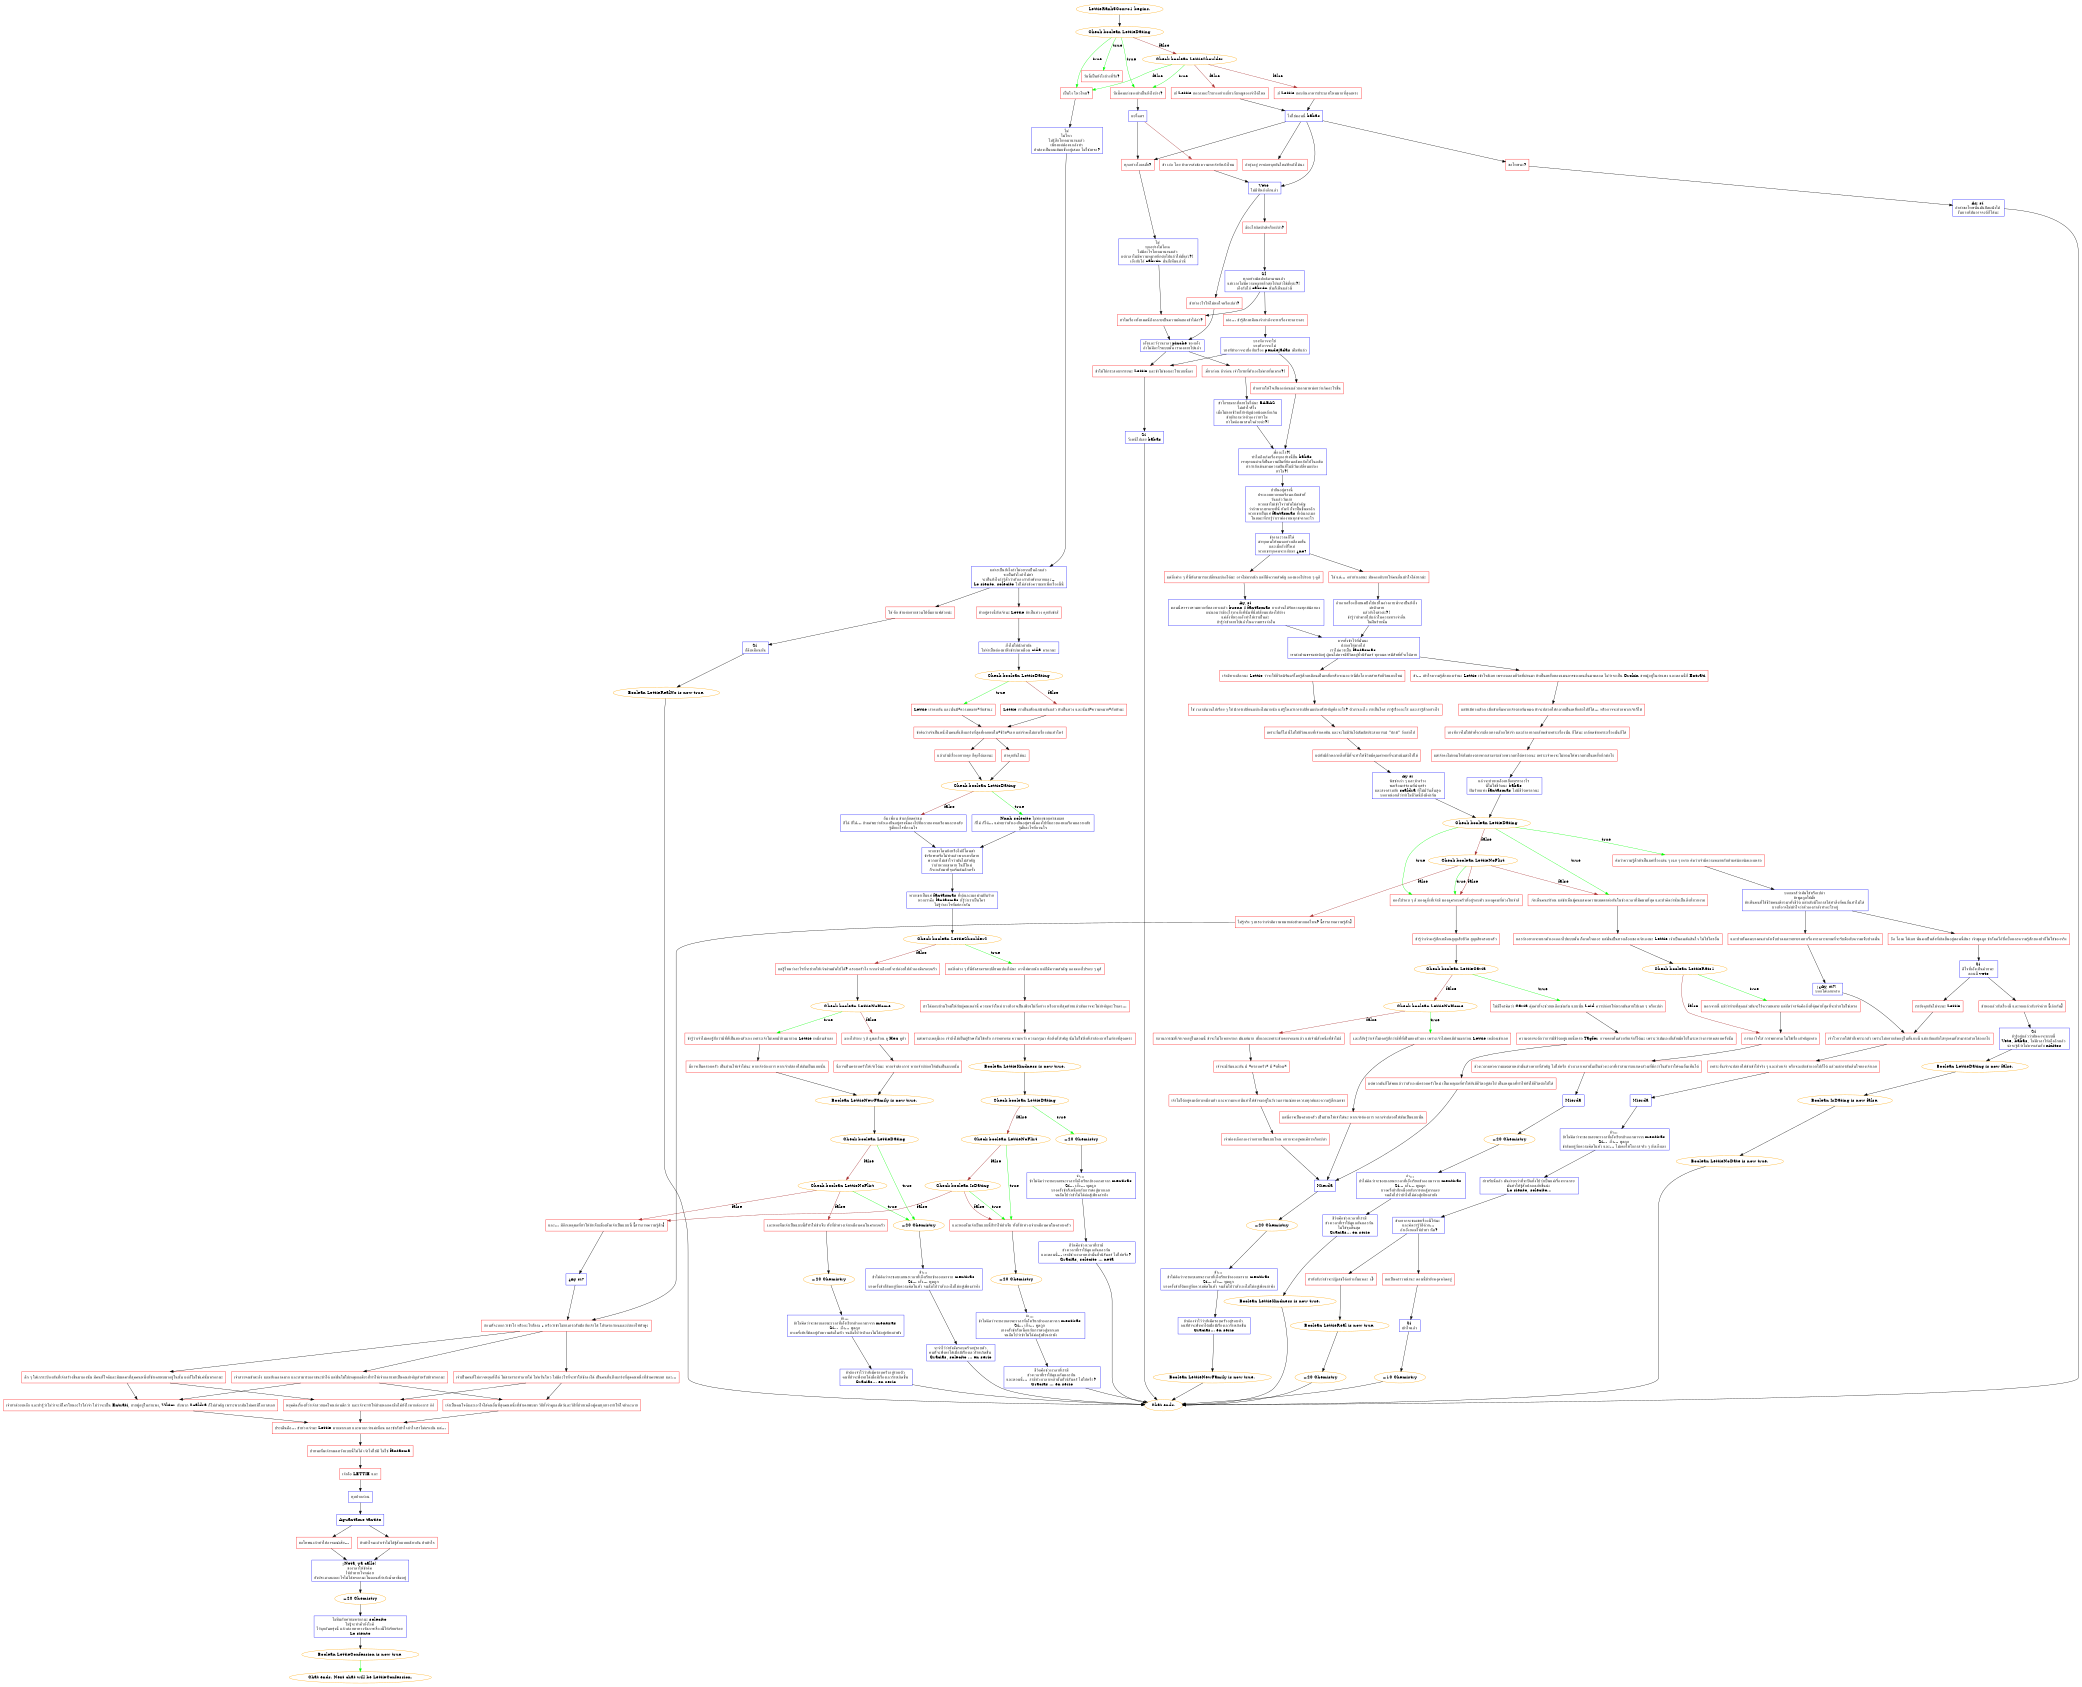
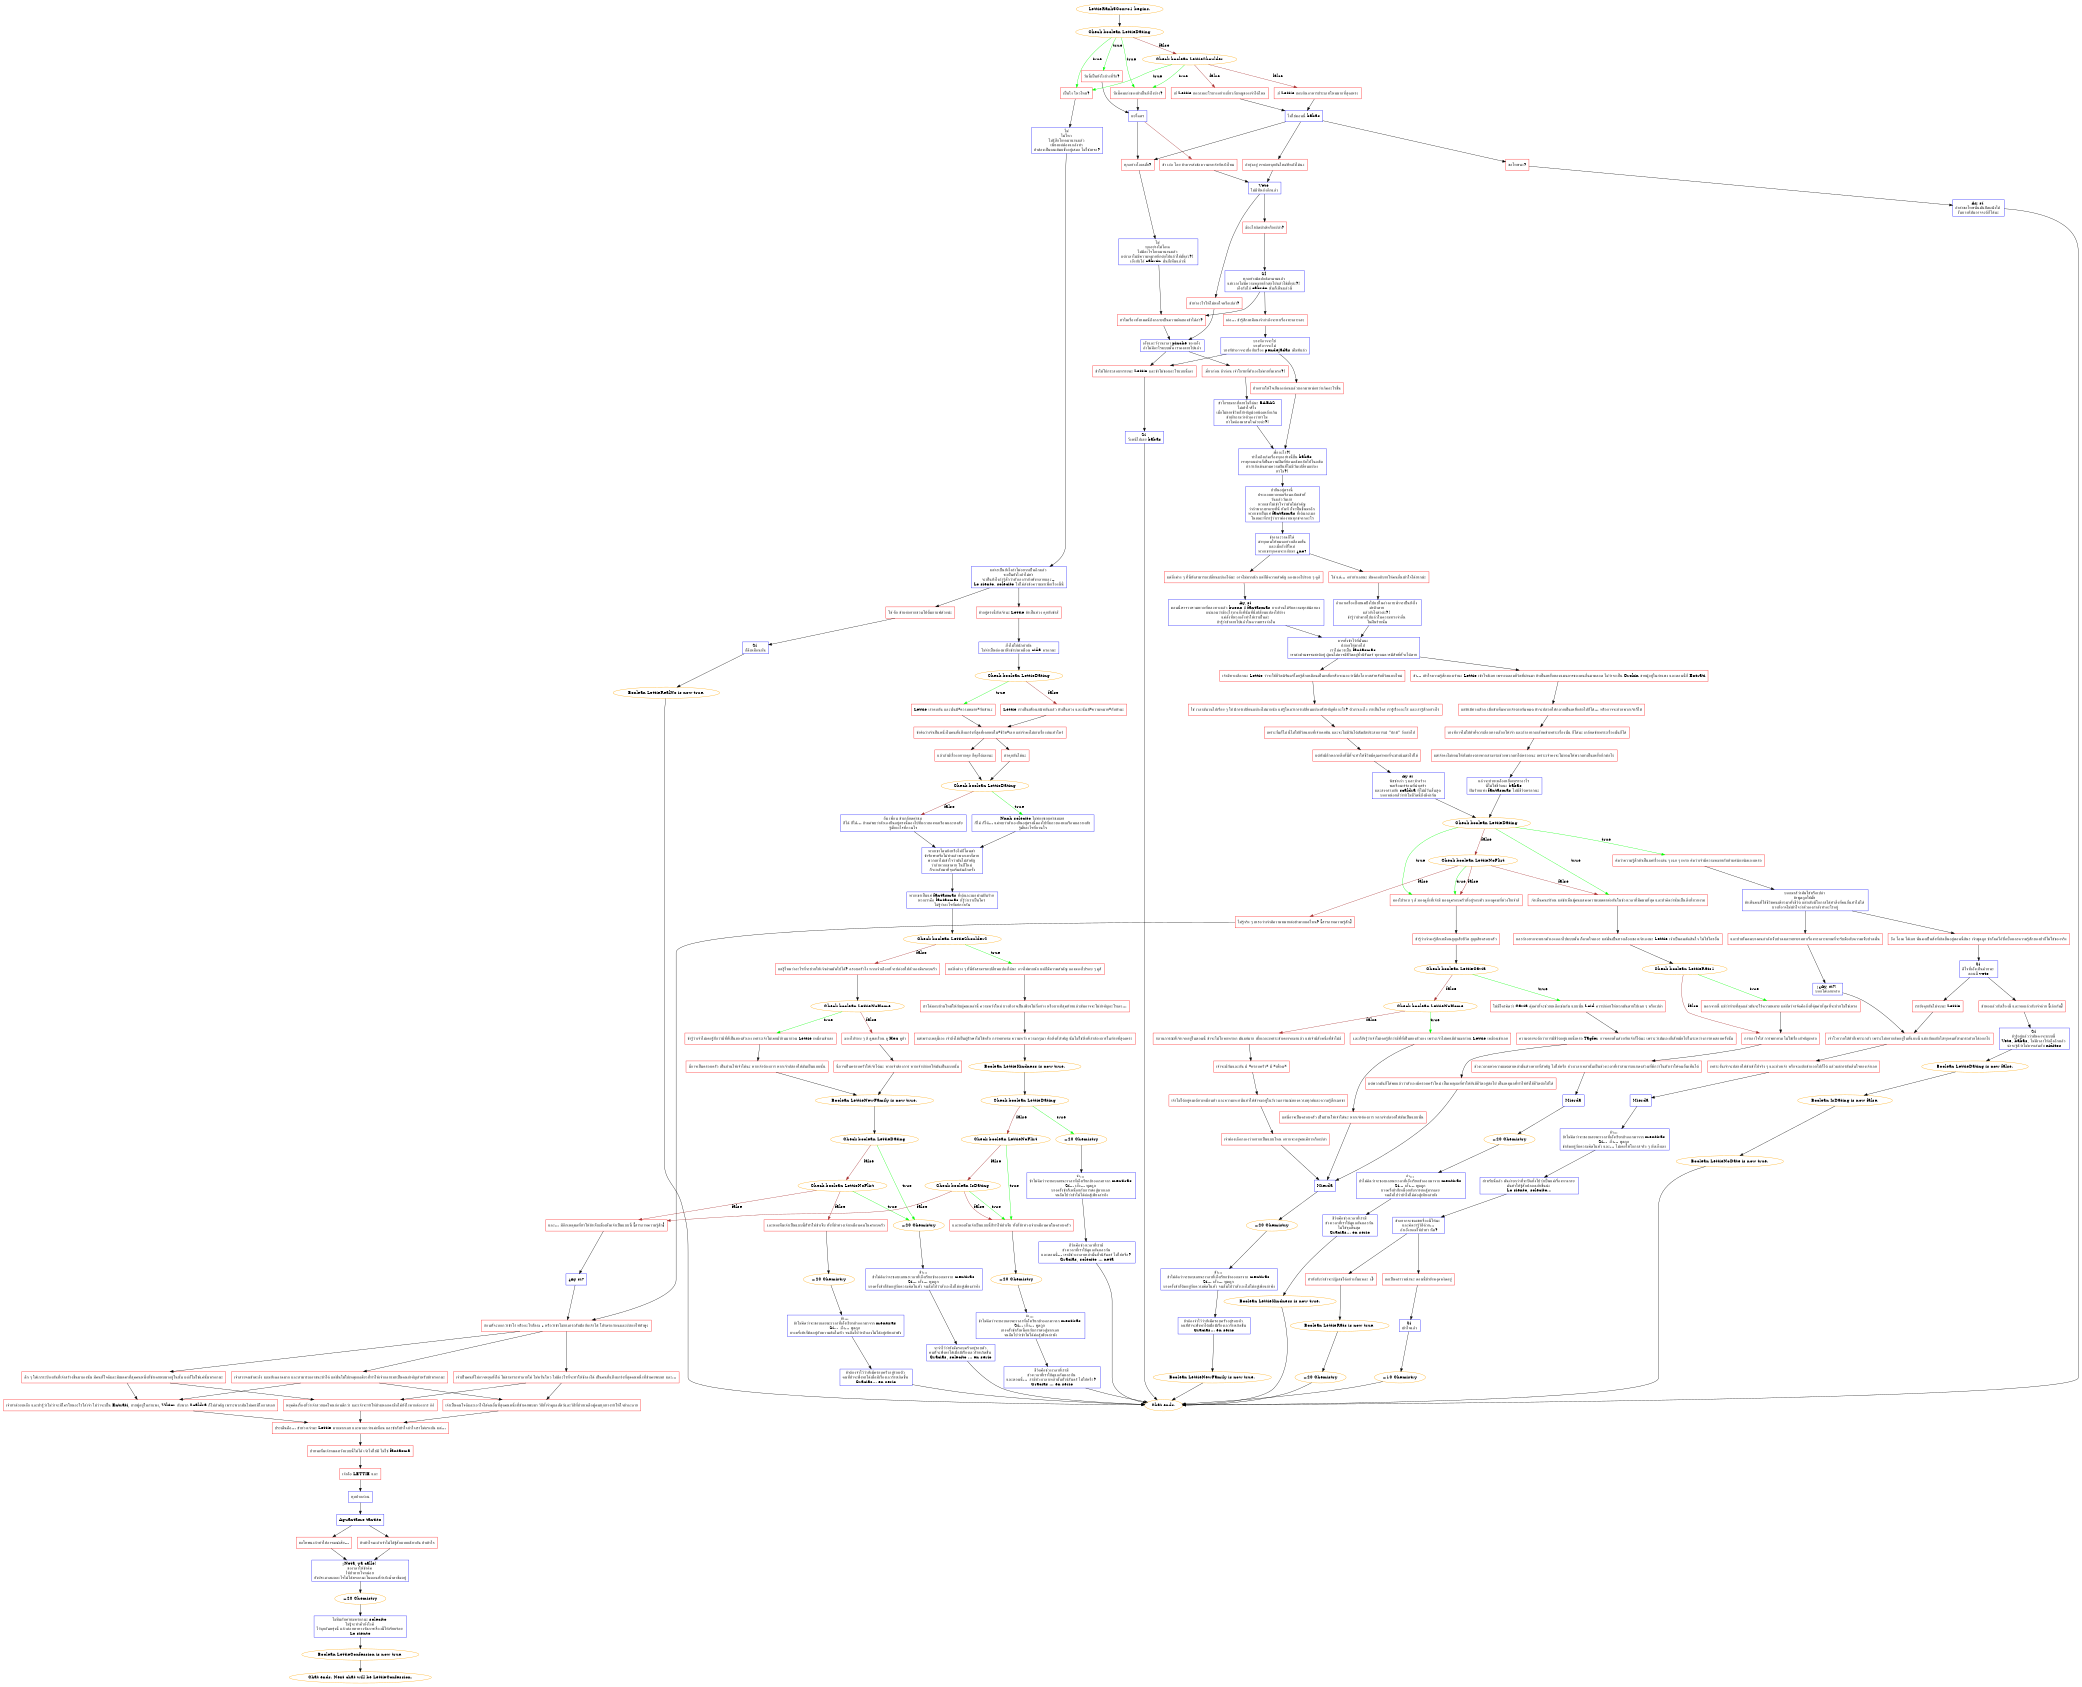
(1158, 76) -> (1158, 76)
none -> (1109, 101)
(1314, 161) -> (1271, 175)
(1340, 1326) -> (1340, 1326)
(360, 1664) -> (360, 1664)
